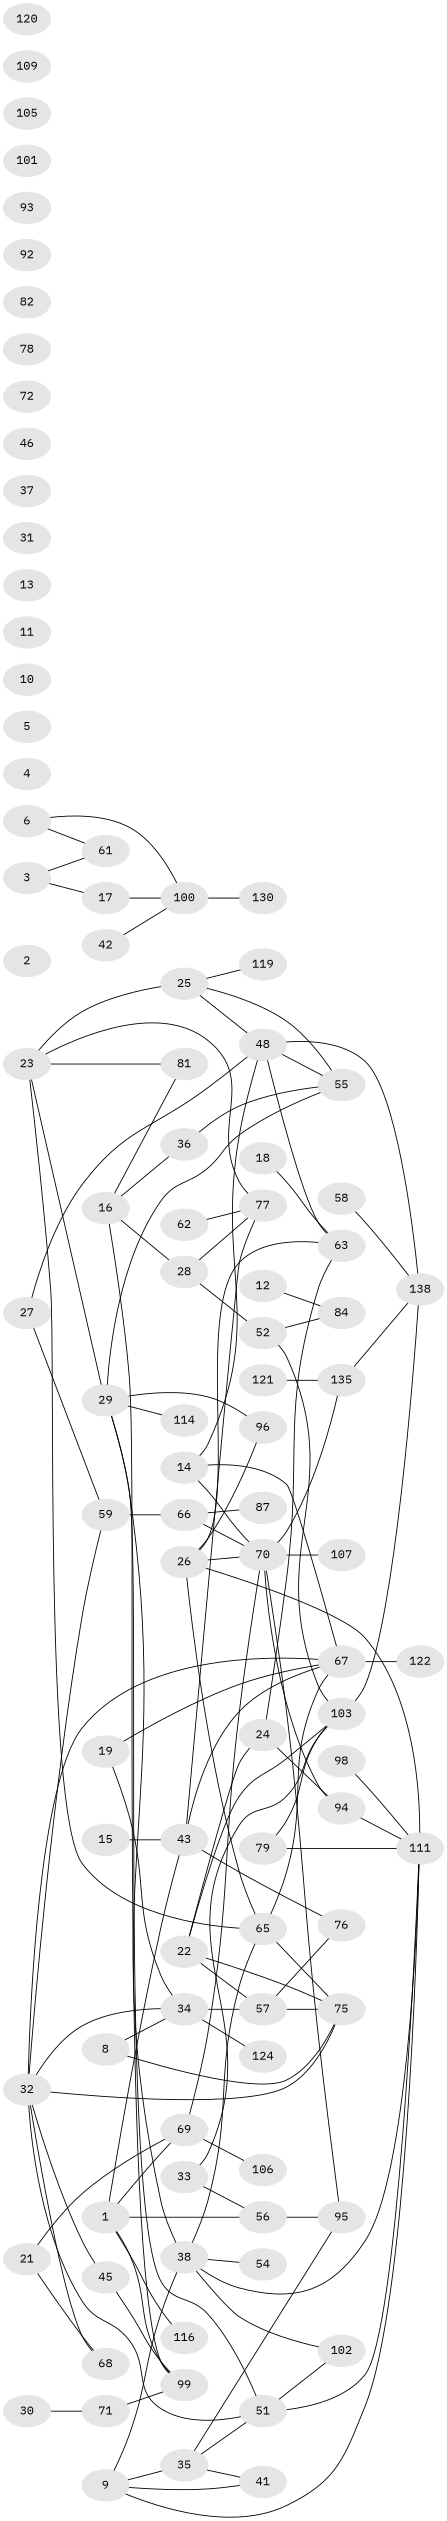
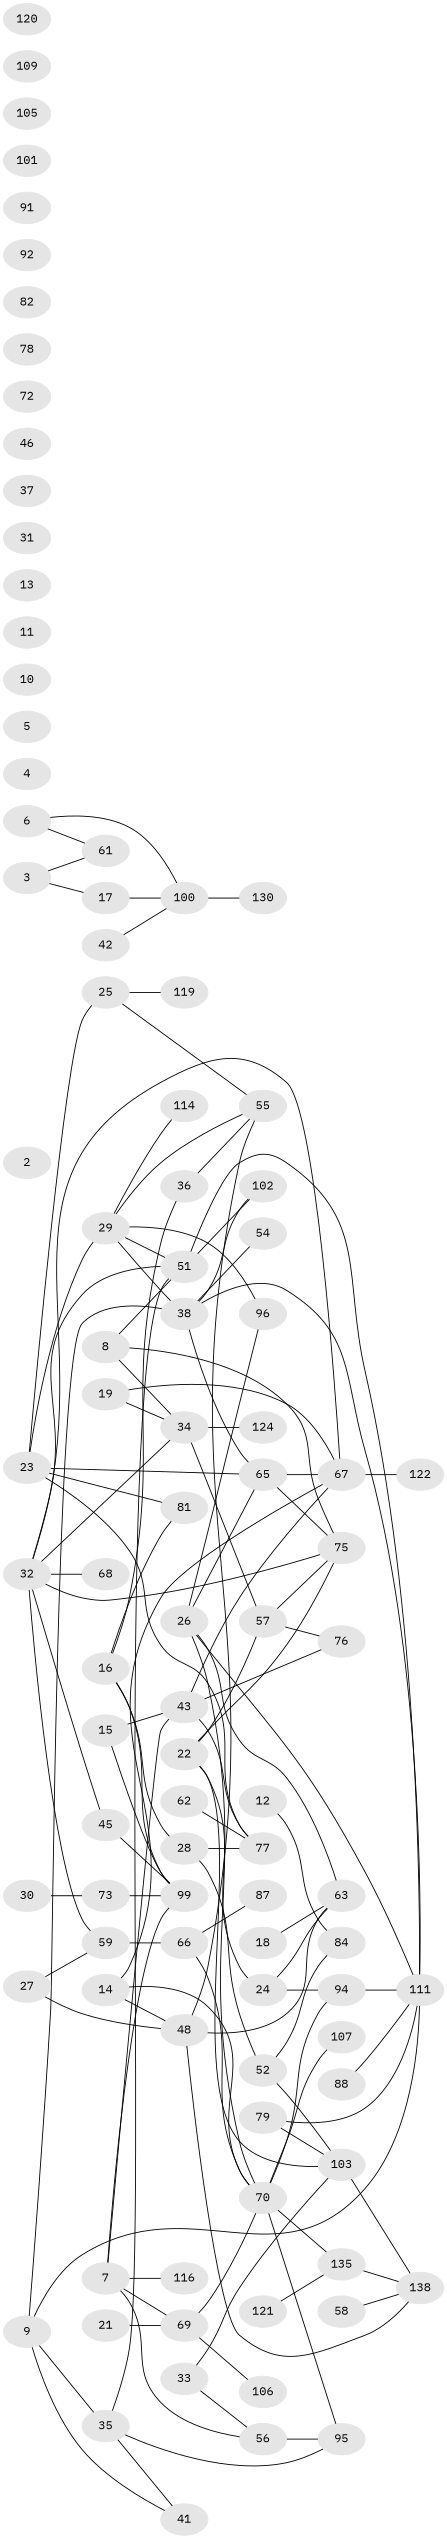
(27, 208) -> (27, 208)
(224, 1014) -> none
none -> (140, 1312)
(342, 1761) -> (342, 2084)
none -> (129, 1796)
(106, 2217) -> (106, 2278)
(65, 2313) -> none
(106, 2411) -> (106, 1896)
